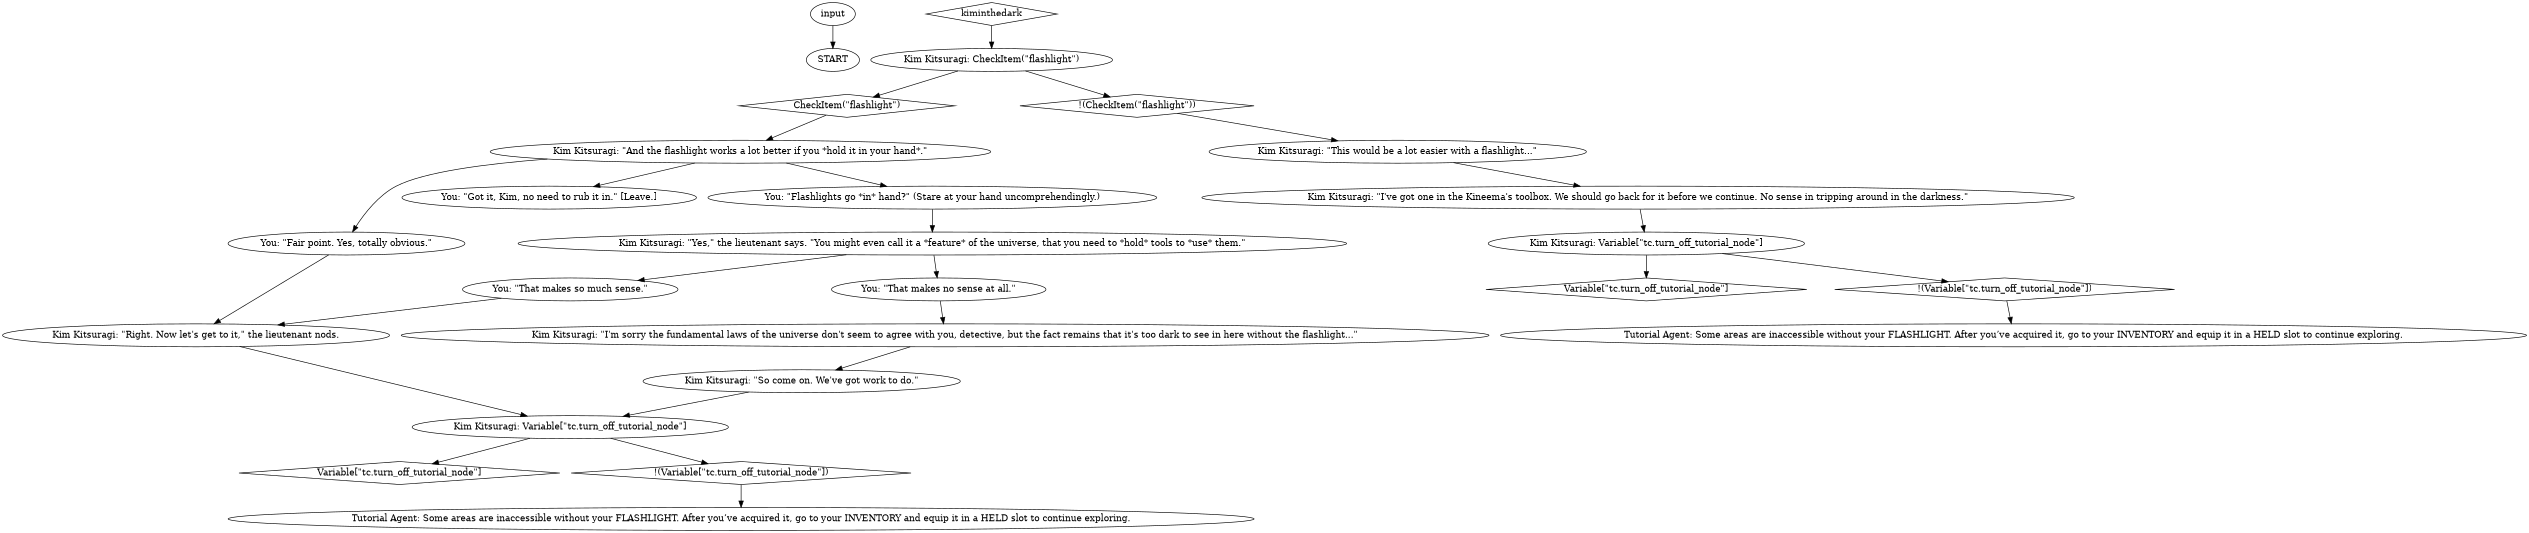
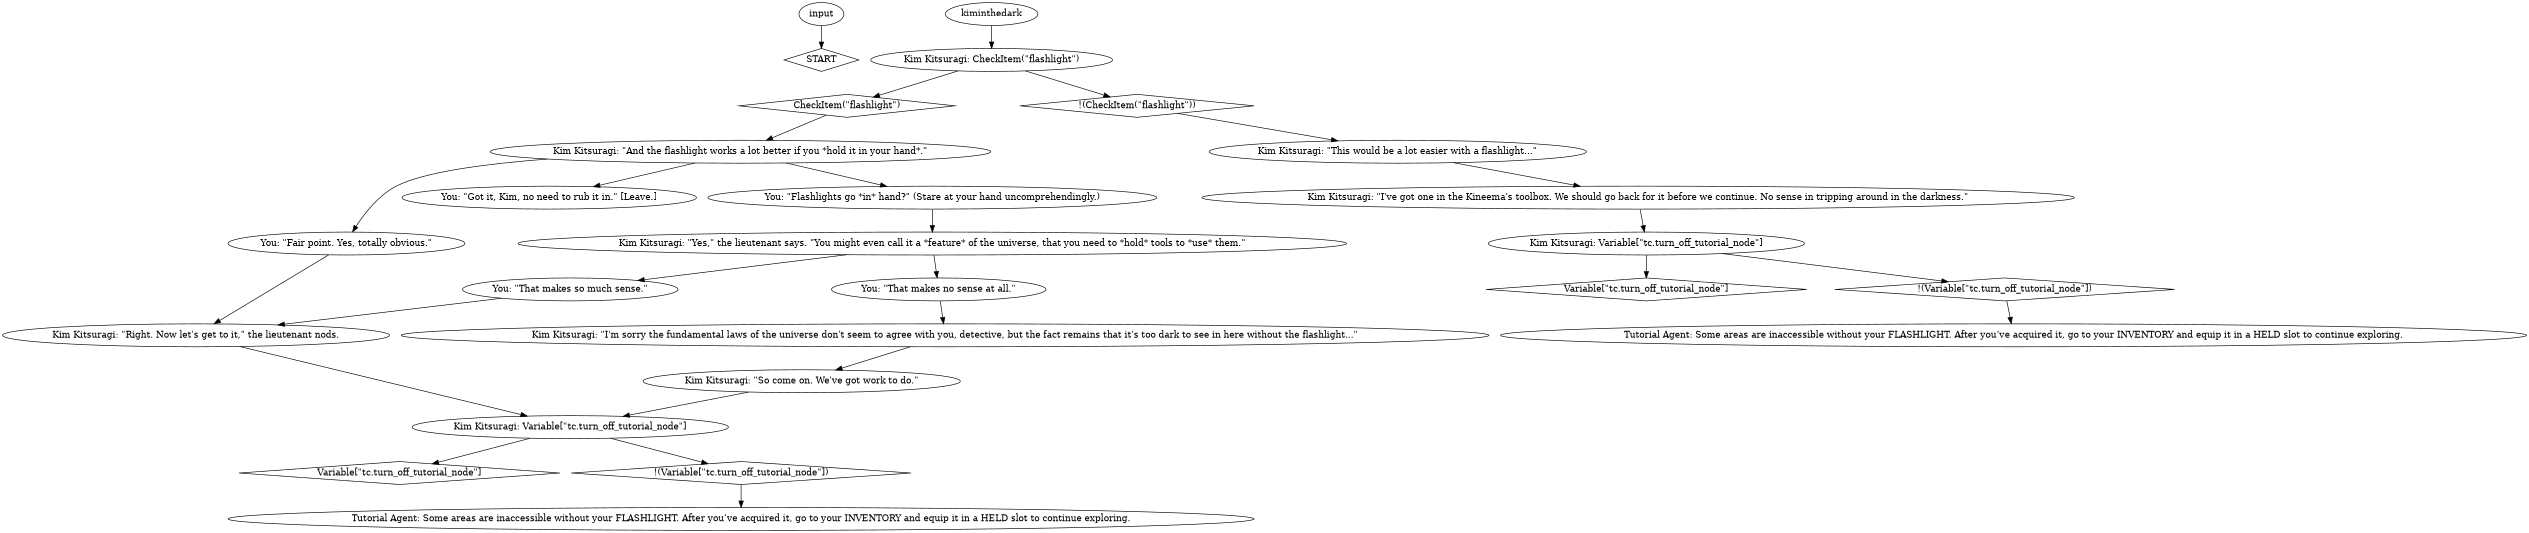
(992, 14) -> (992, 14)
(833, 60) -> (821, 60)
